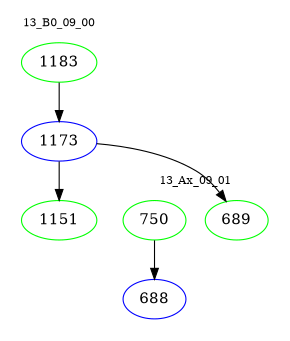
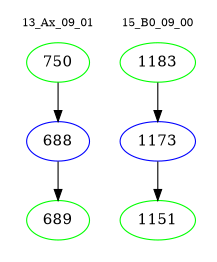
(59, 24) -> (158, 24)
(163, 156) -> (58, 175)
